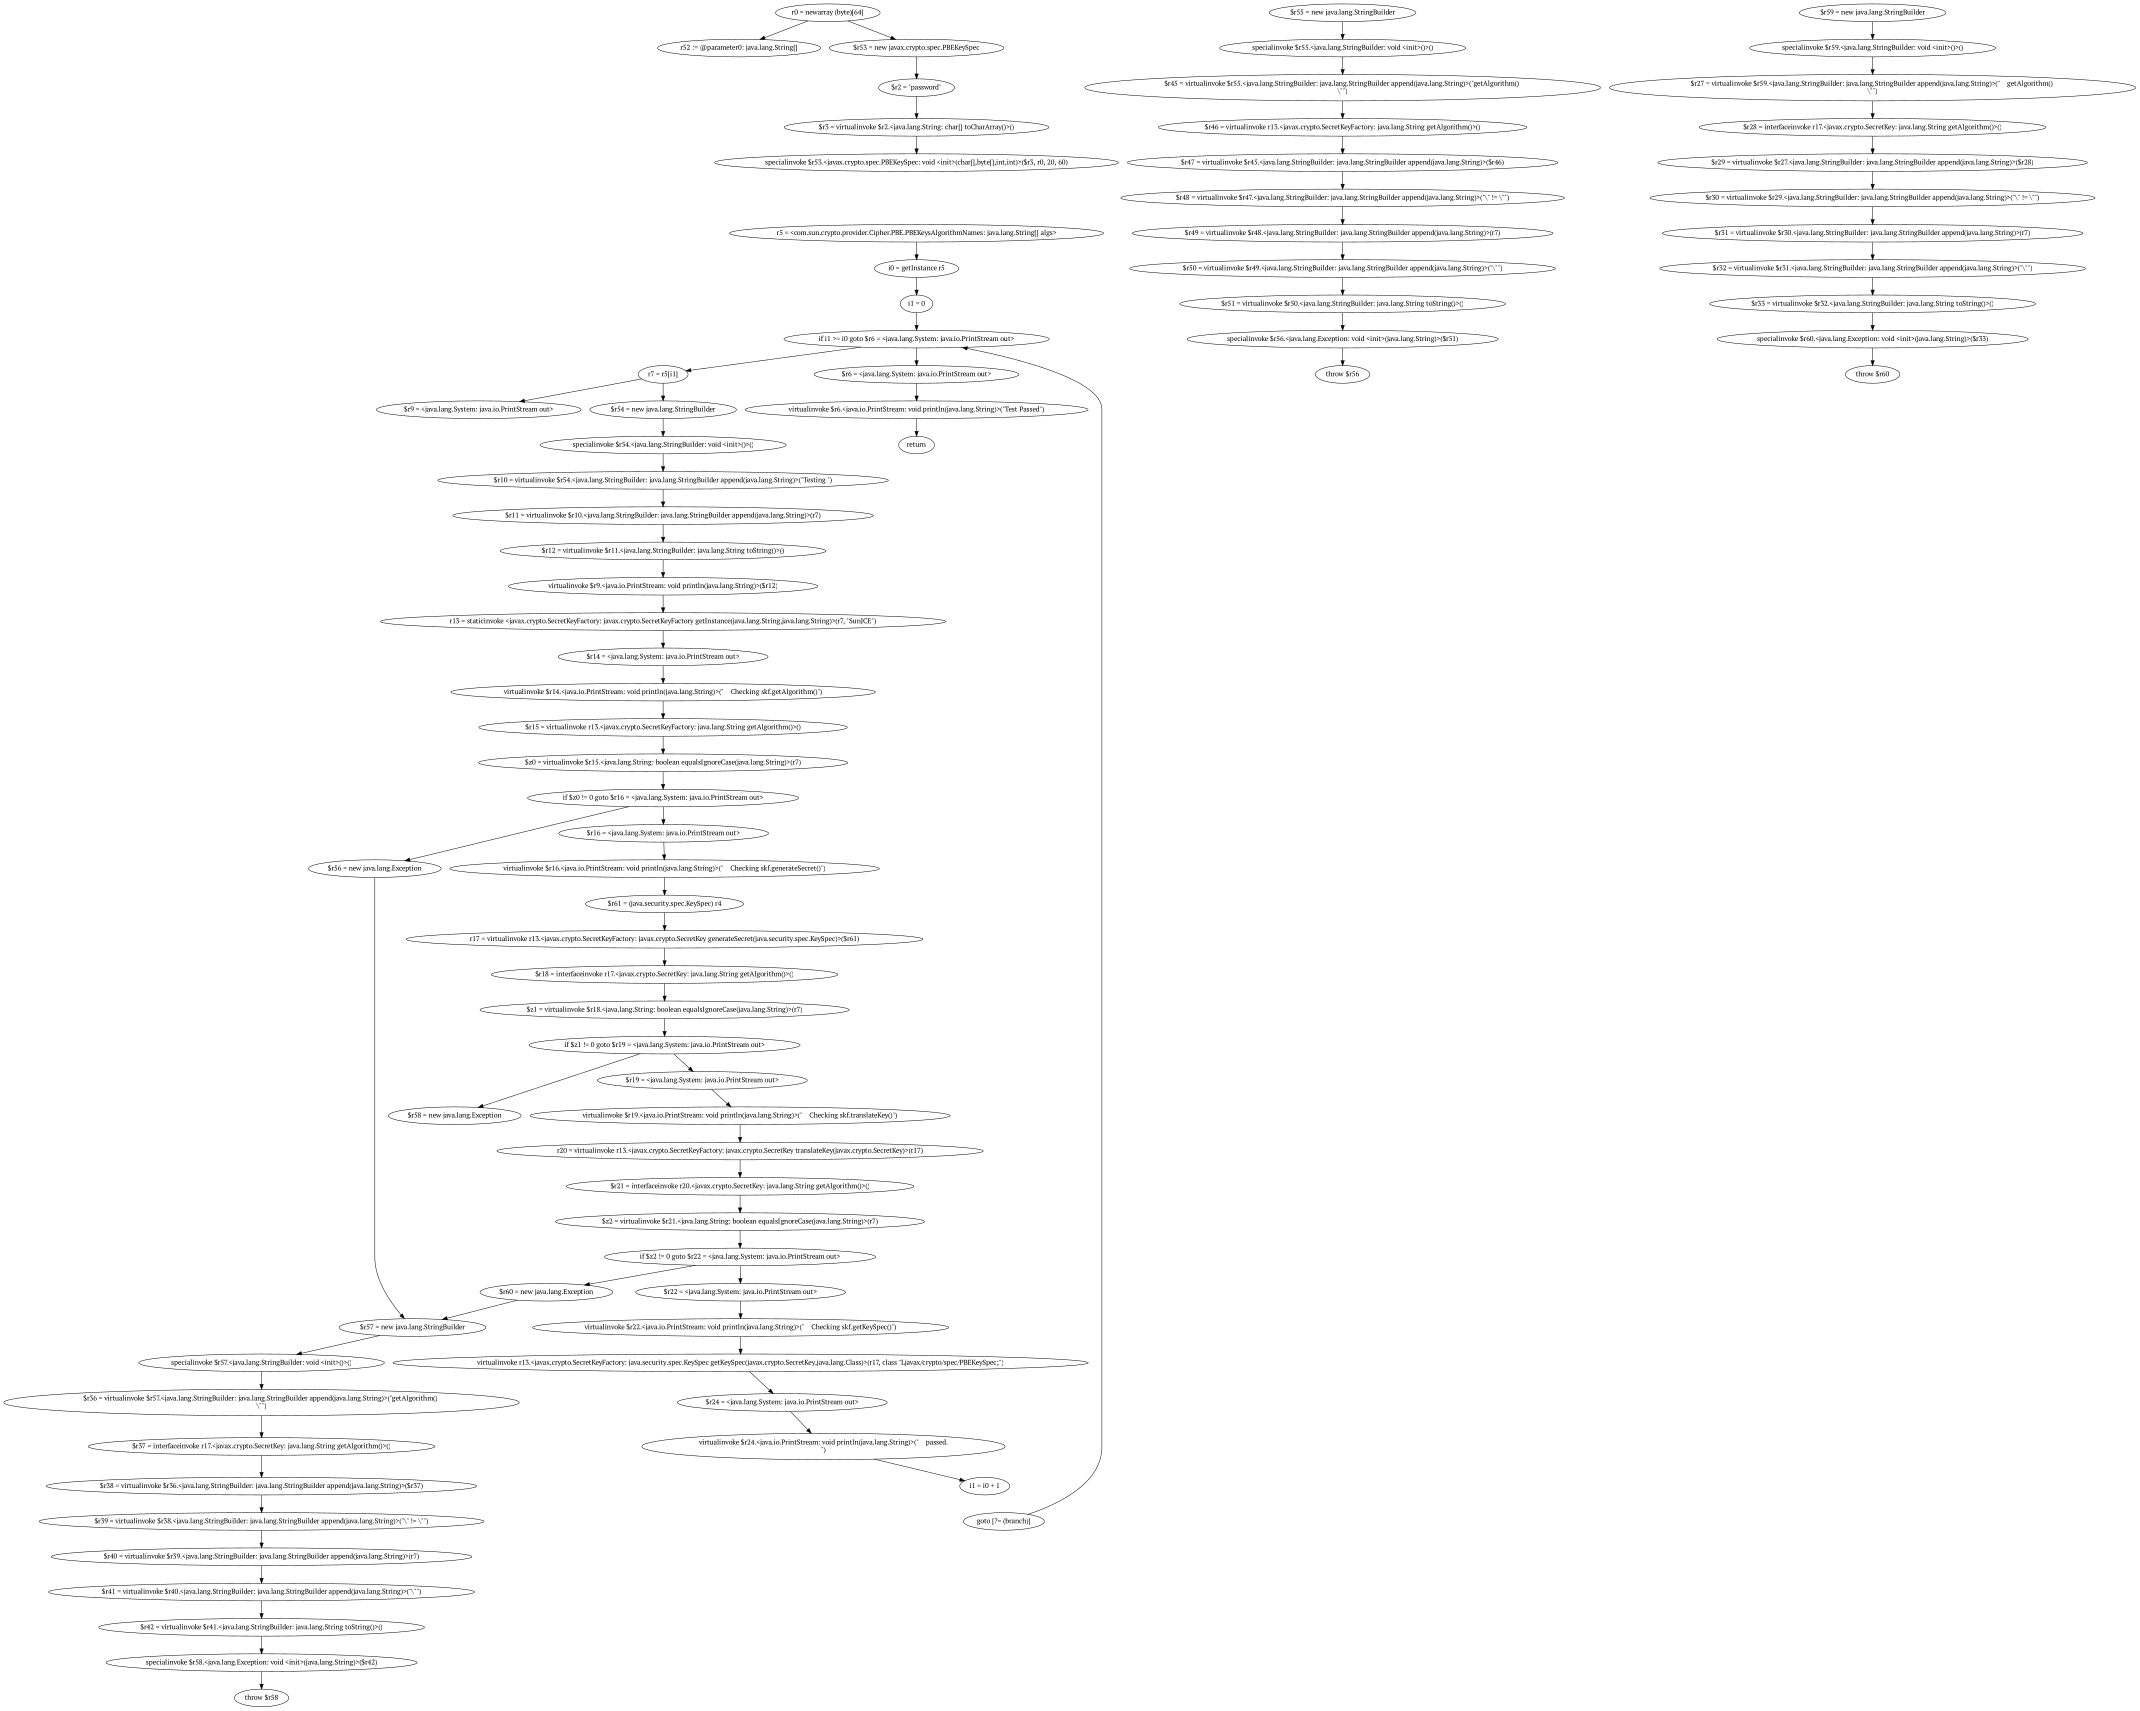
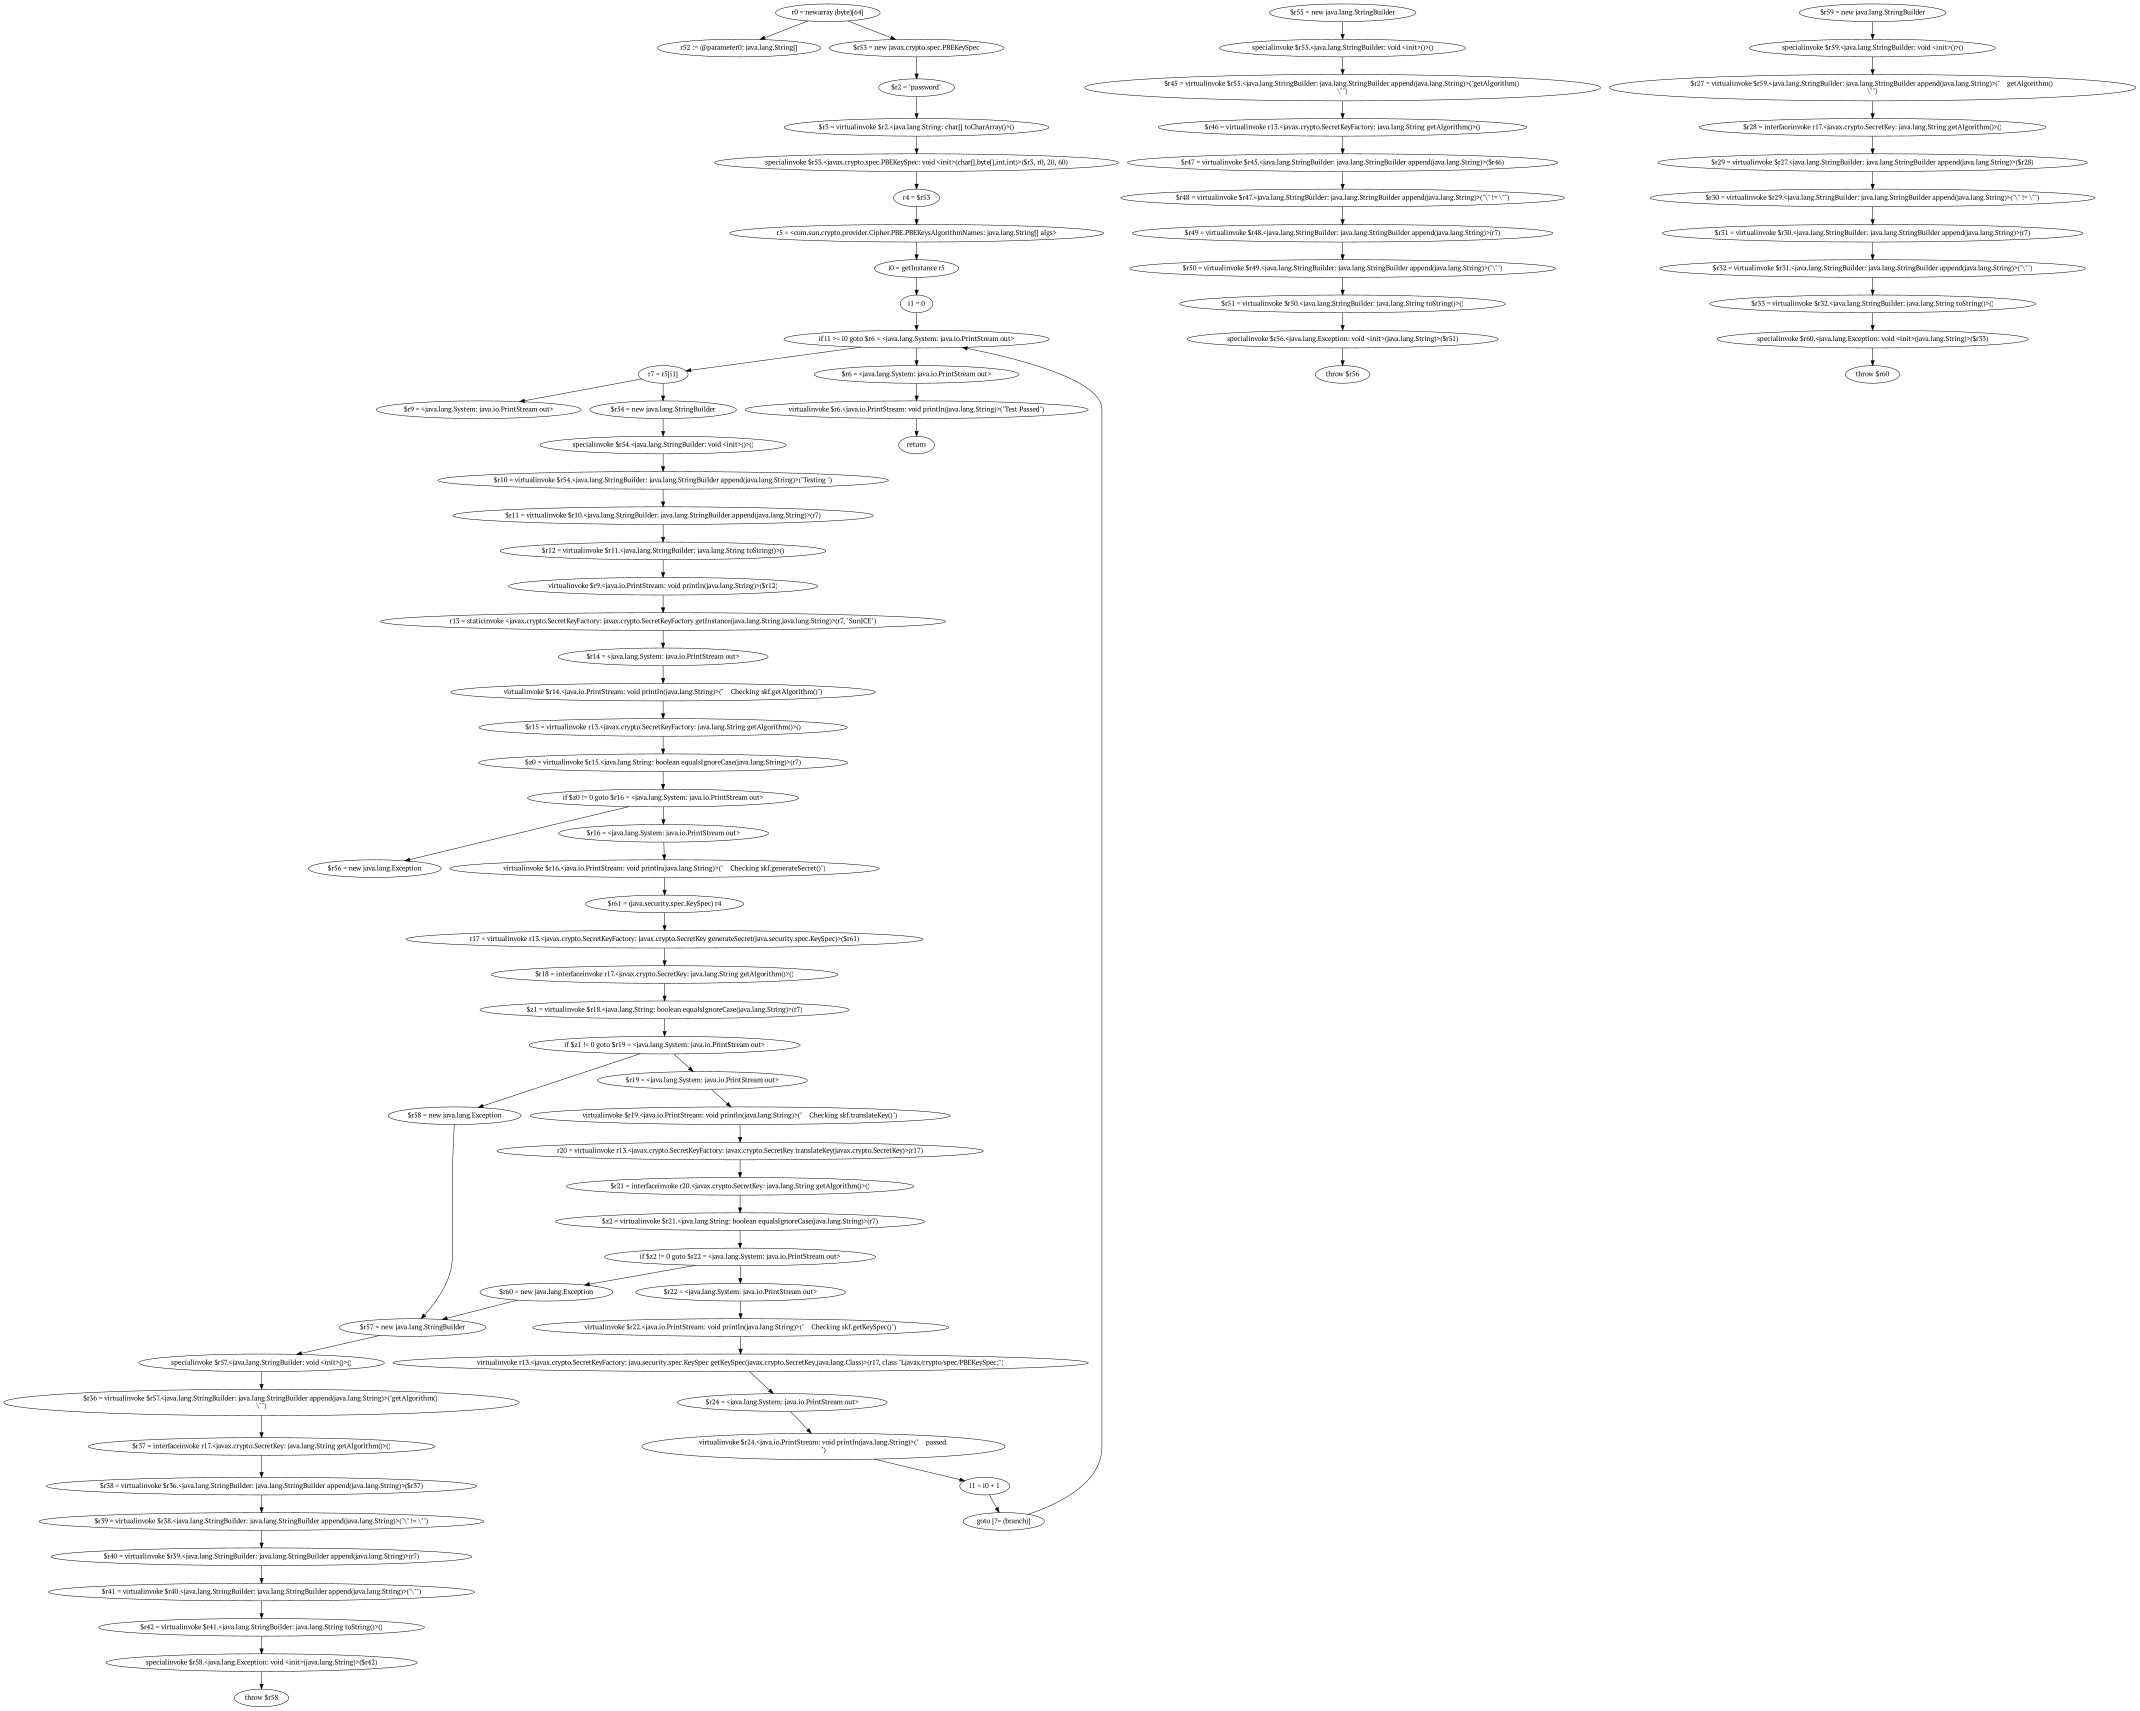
none -> (917, 198)
(375, 1100) -> (452, 1224)
none -> (993, 1502)
